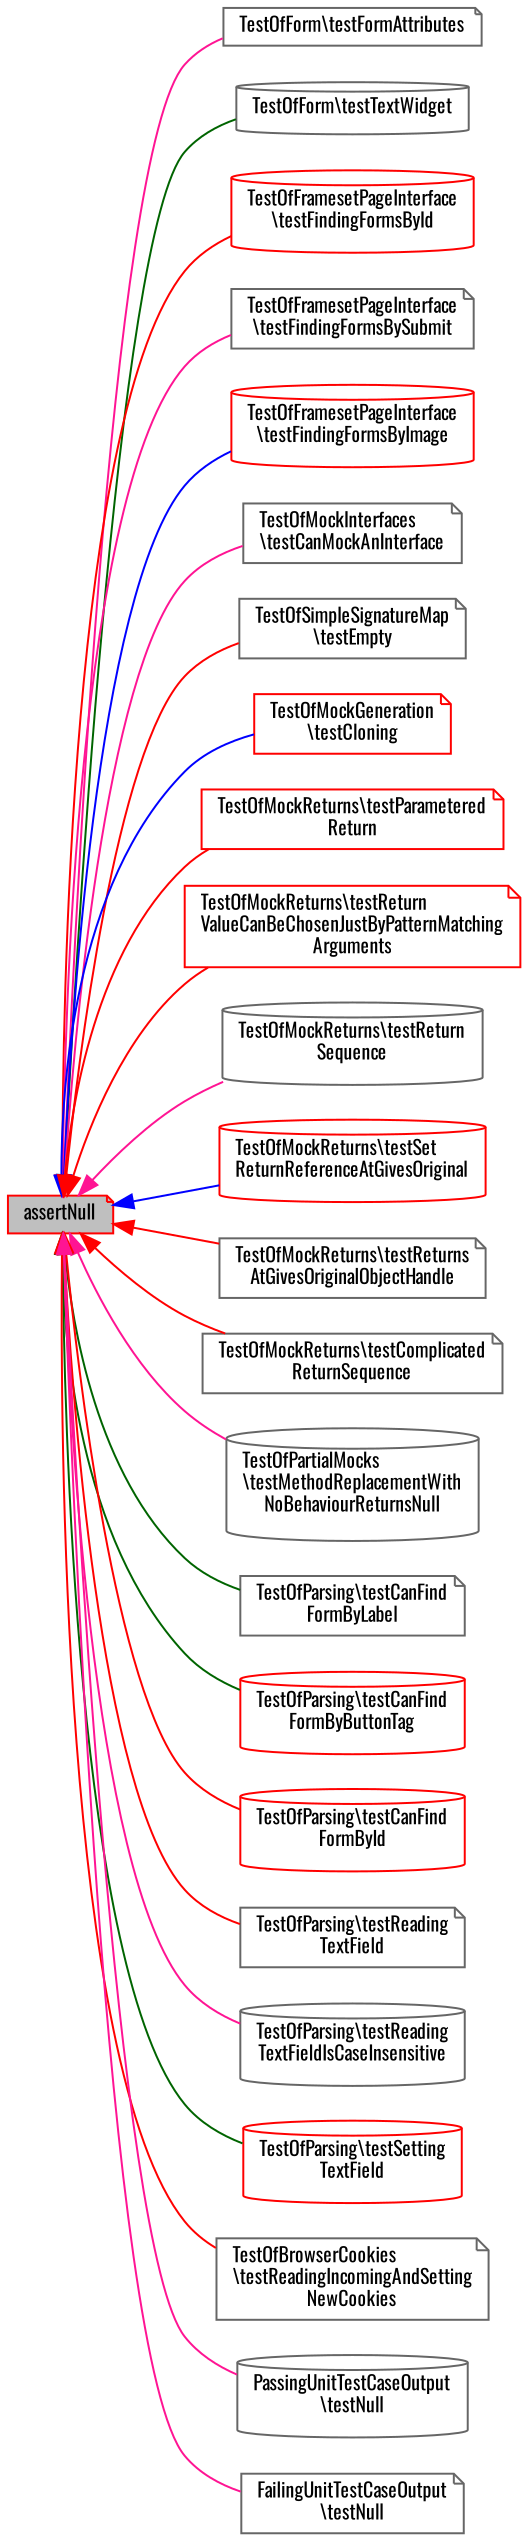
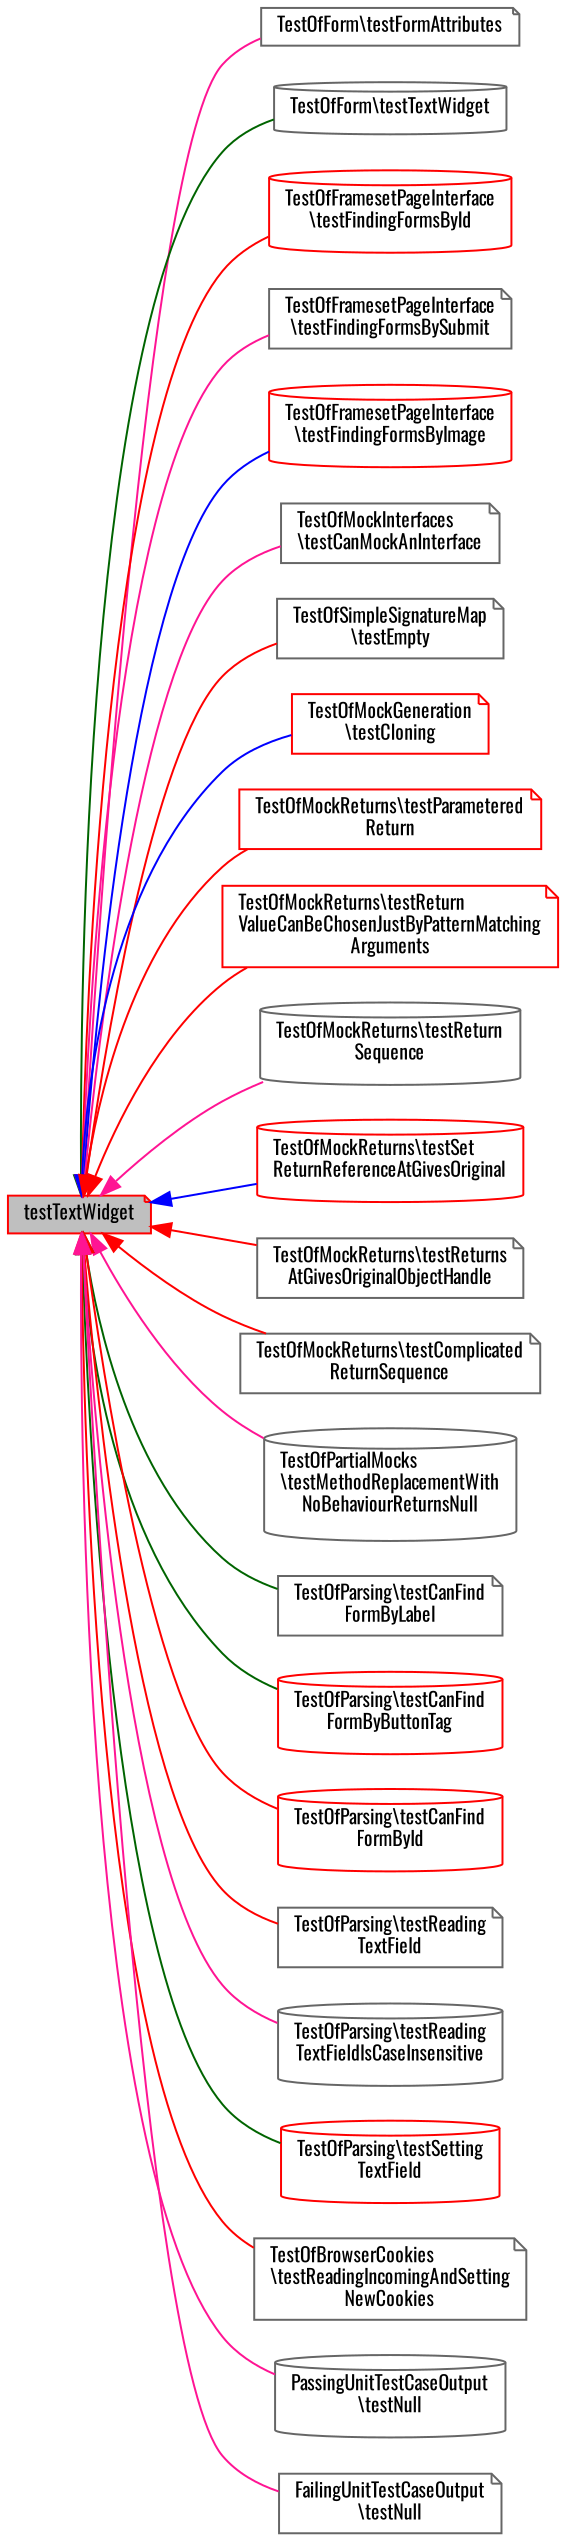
(61, 1215) -> (79, 1215)
